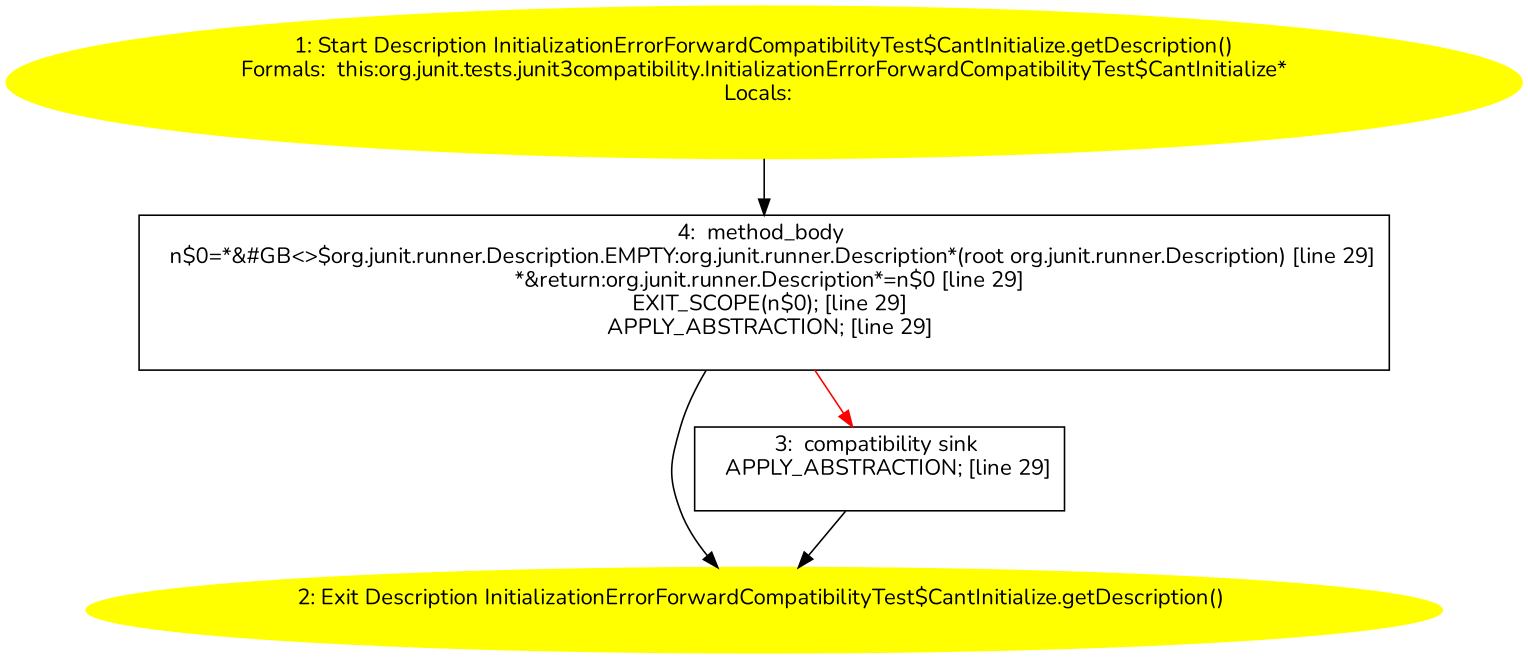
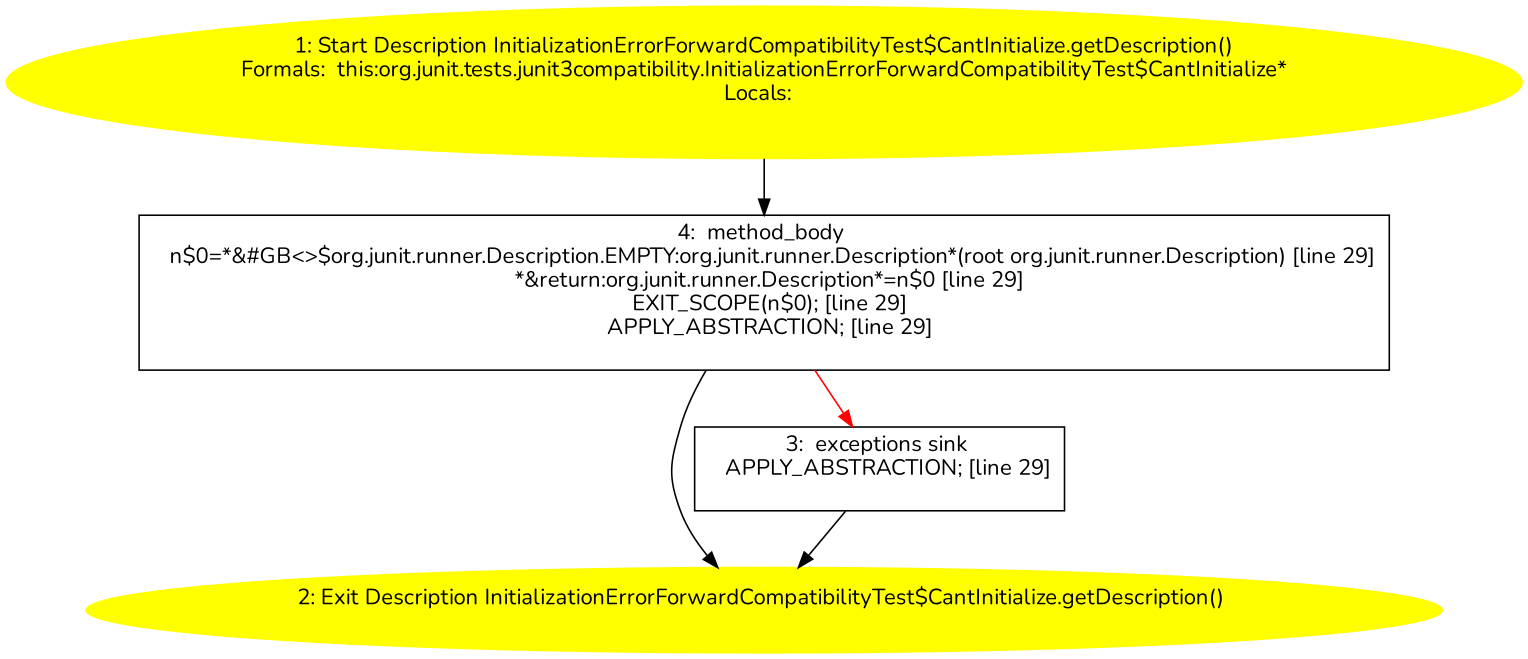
(880, 469) -> (880, 469)
